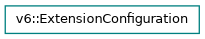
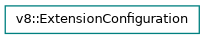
(102, 20) -> (102, 20)
